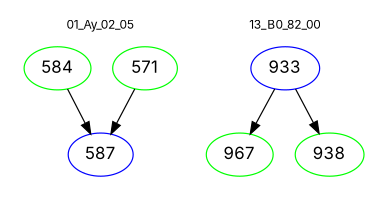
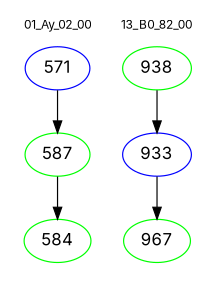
(101, 26) -> (58, 26)
(145, 68) -> (58, 68)
(76, 106) -> (58, 192)
(304, 106) -> (157, 106)
(101, 155) -> (58, 155)
